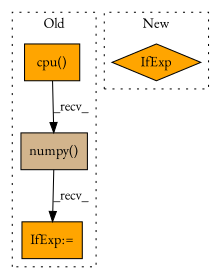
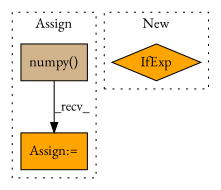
(54, 24) -> (54, 24)
(52, 62) -> none
(52, 240) -> (54, 151)
